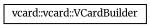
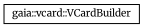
(75, 14) -> (72, 14)
